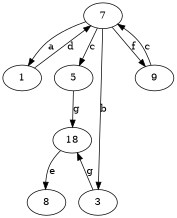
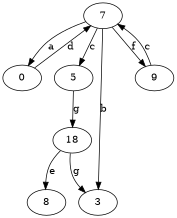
(22, 78) -> (22, 78)
(87, 175) -> (71, 172)
